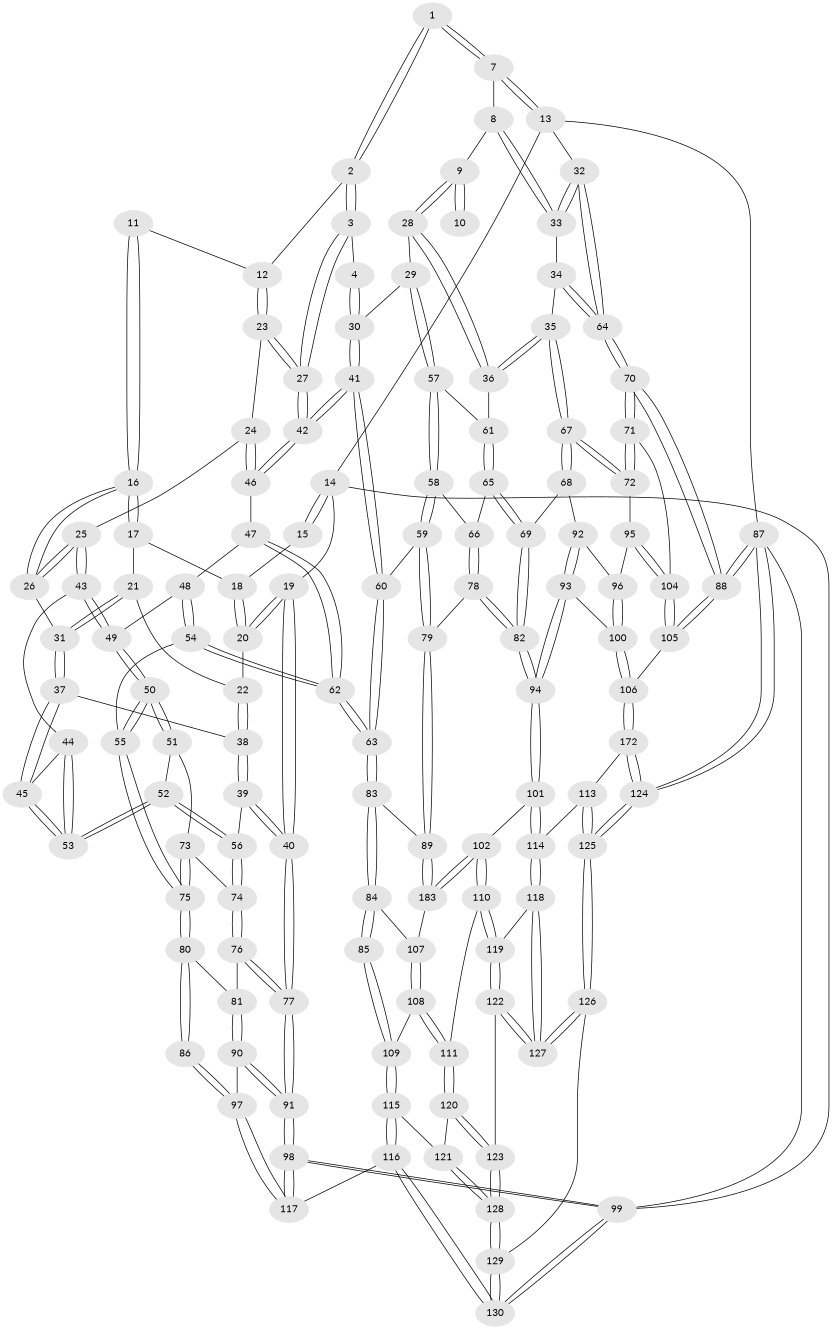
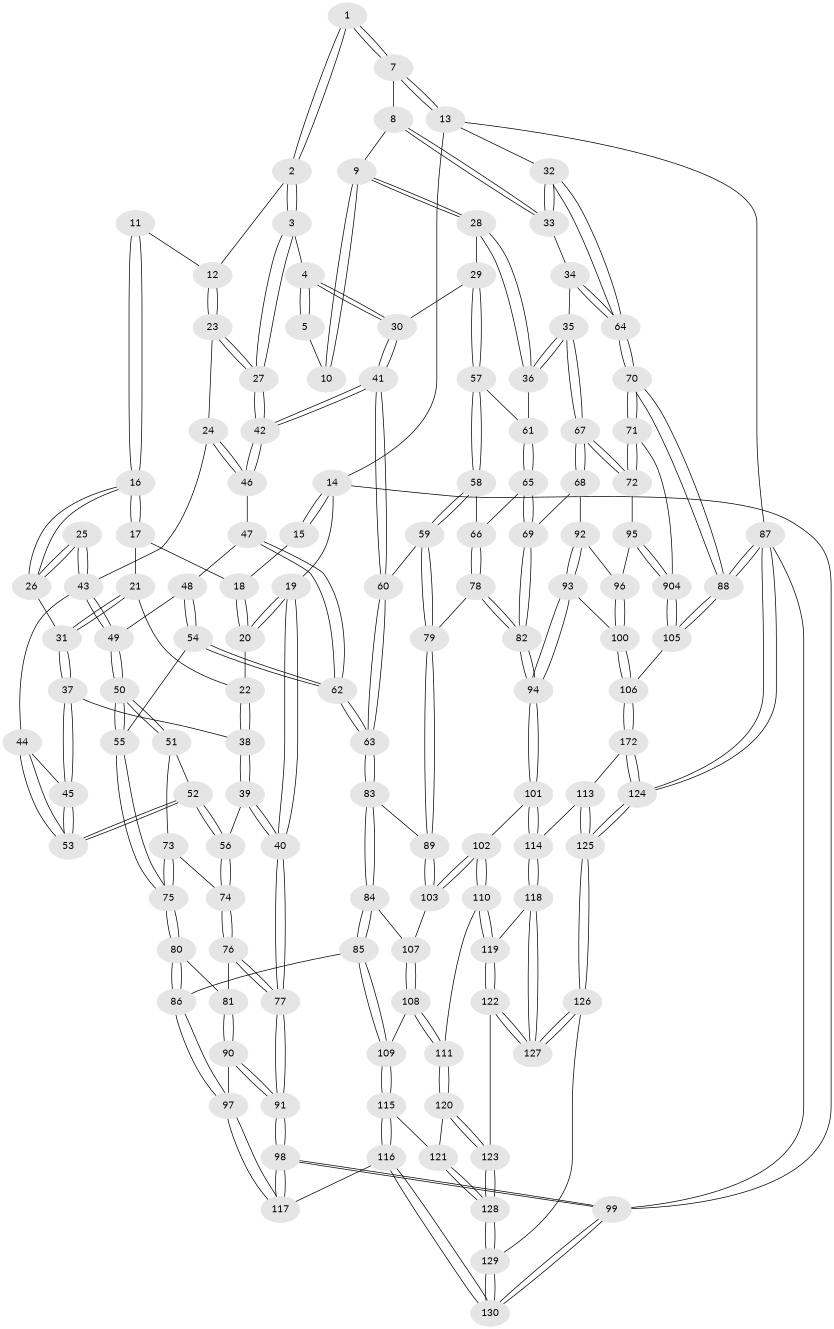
none -> (305, 327)
(171, 489) -> (175, 530)
(670, 587) -> (672, 587)
(427, 898) -> (430, 898)
none -> (265, 971)
